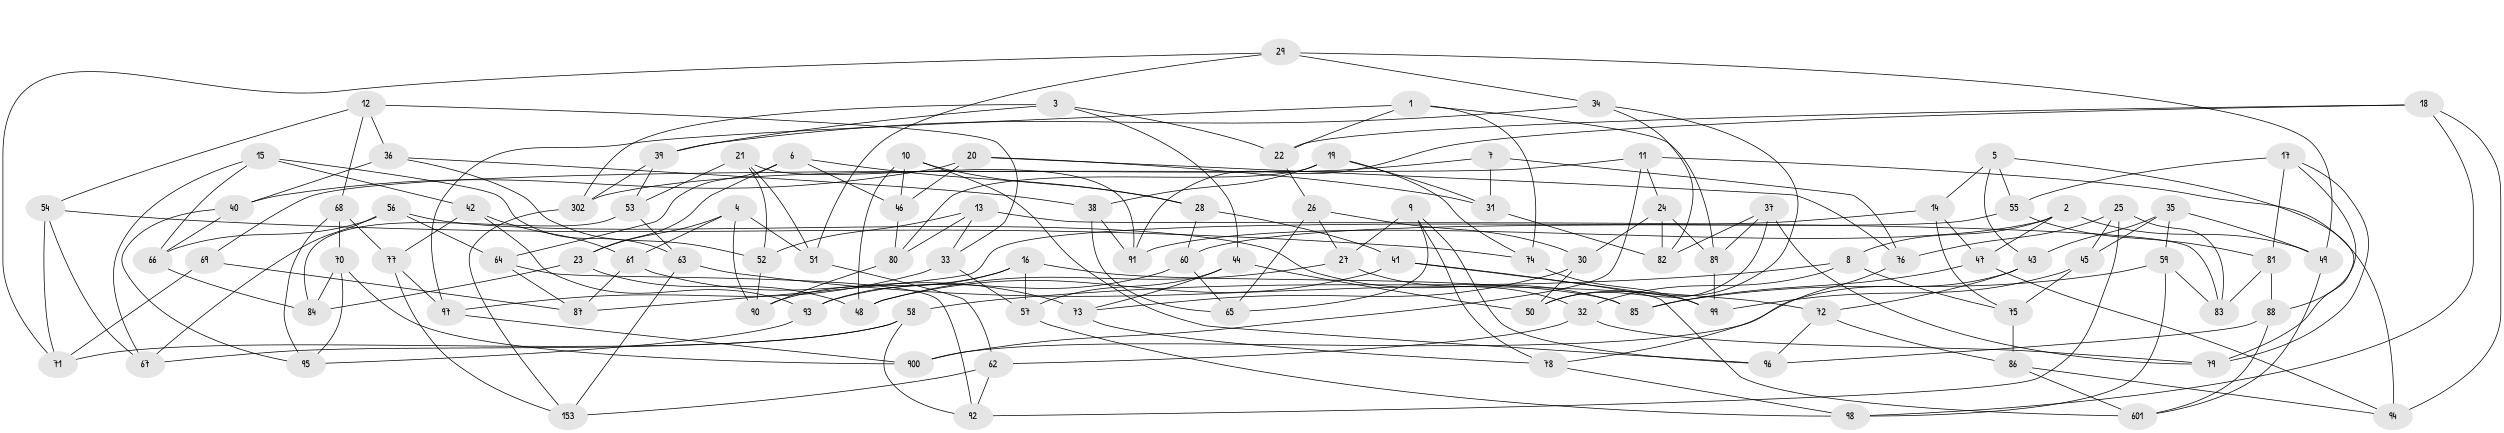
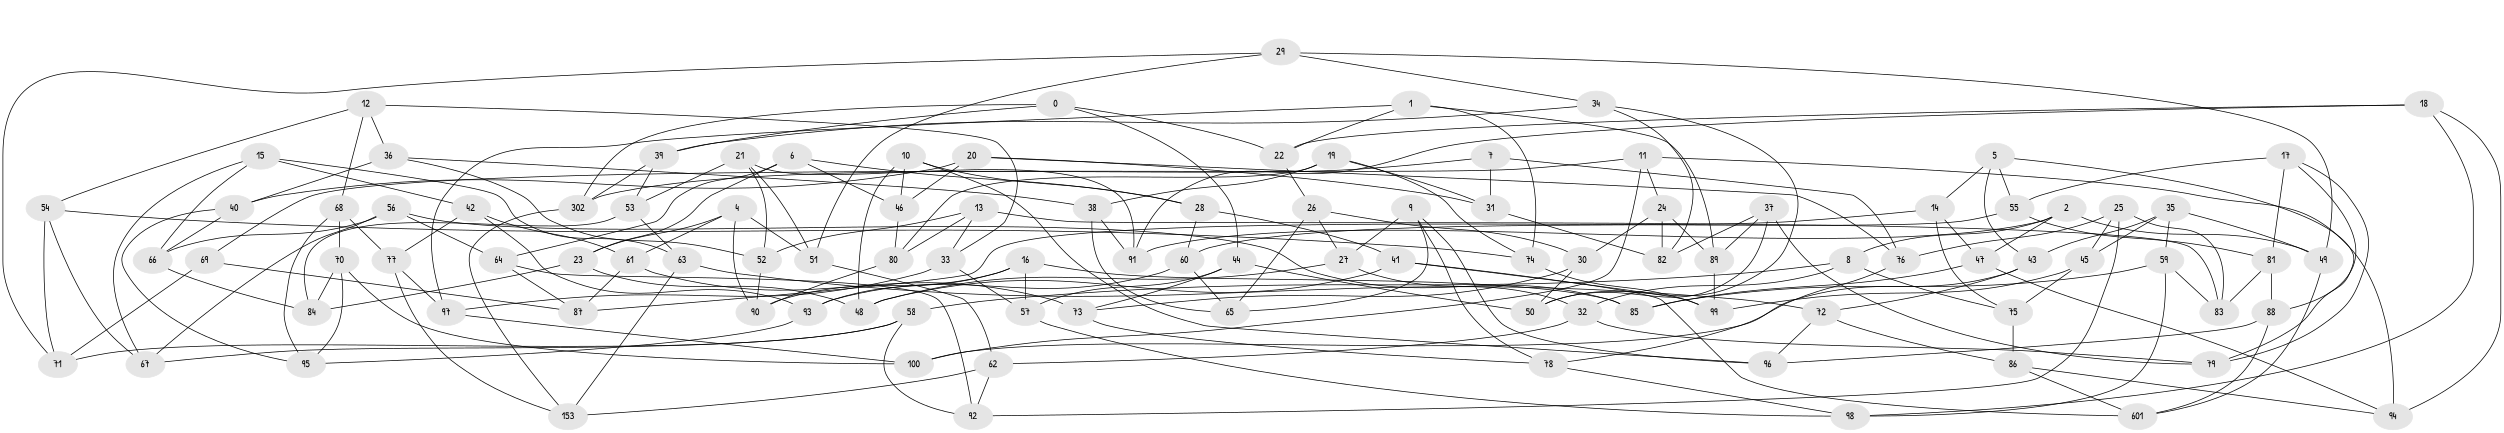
(1056, 104) -> (1056, 104)
(914, 365) -> (914, 365)
